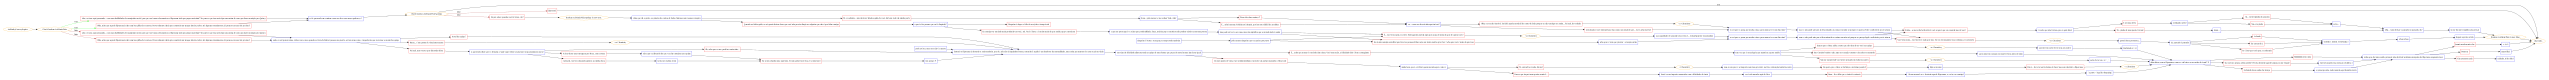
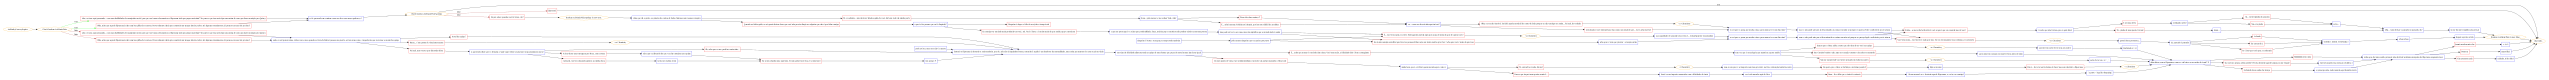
none -> (2527, 54)
